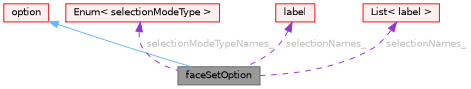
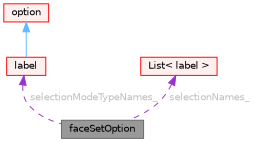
(143, 13) -> none
(325, 44) -> (93, 98)
(124, 46) -> (26, 45)
